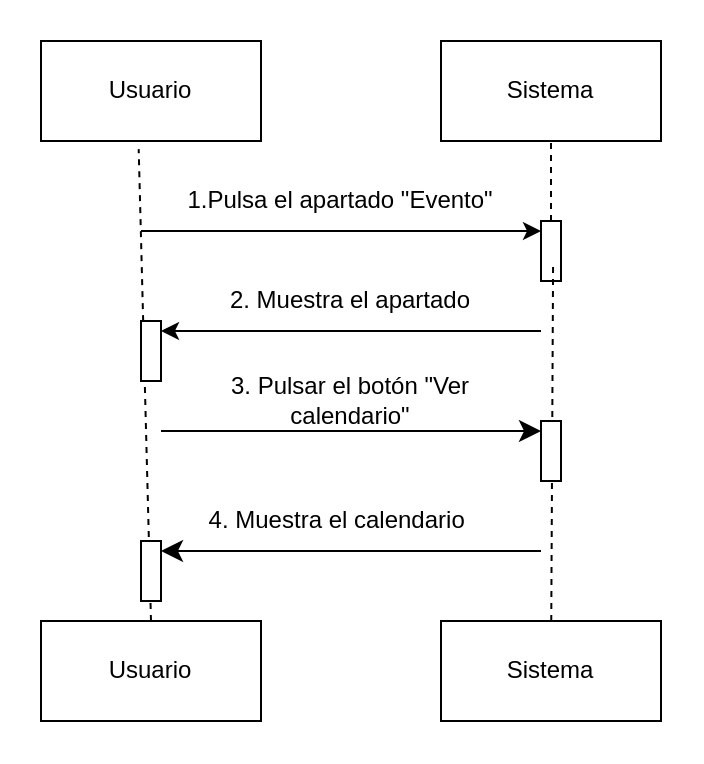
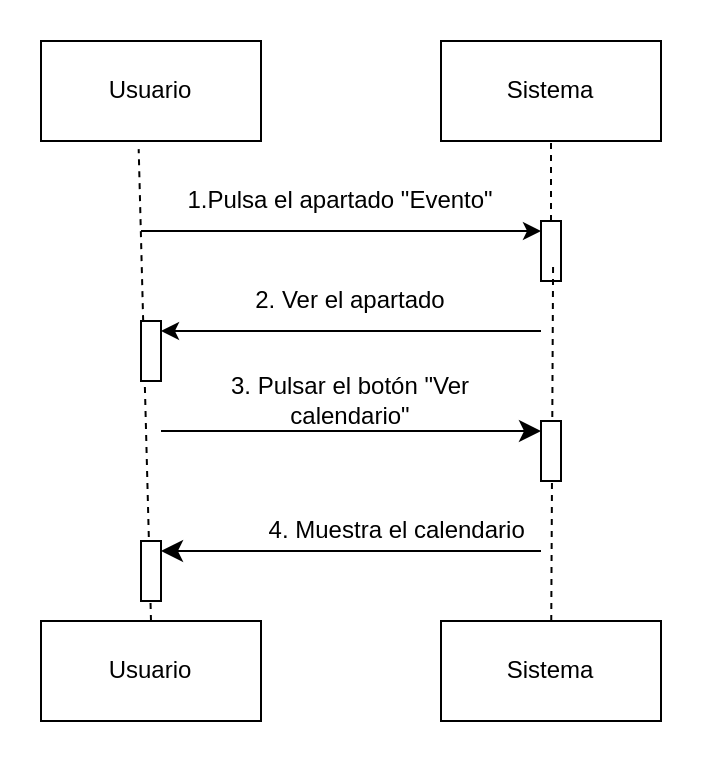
(351, 301) -> (351, 301)
(341, 521) -> (401, 531)
